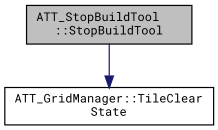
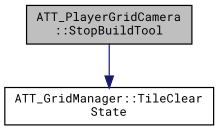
(109, 25) -> (109, 25)
